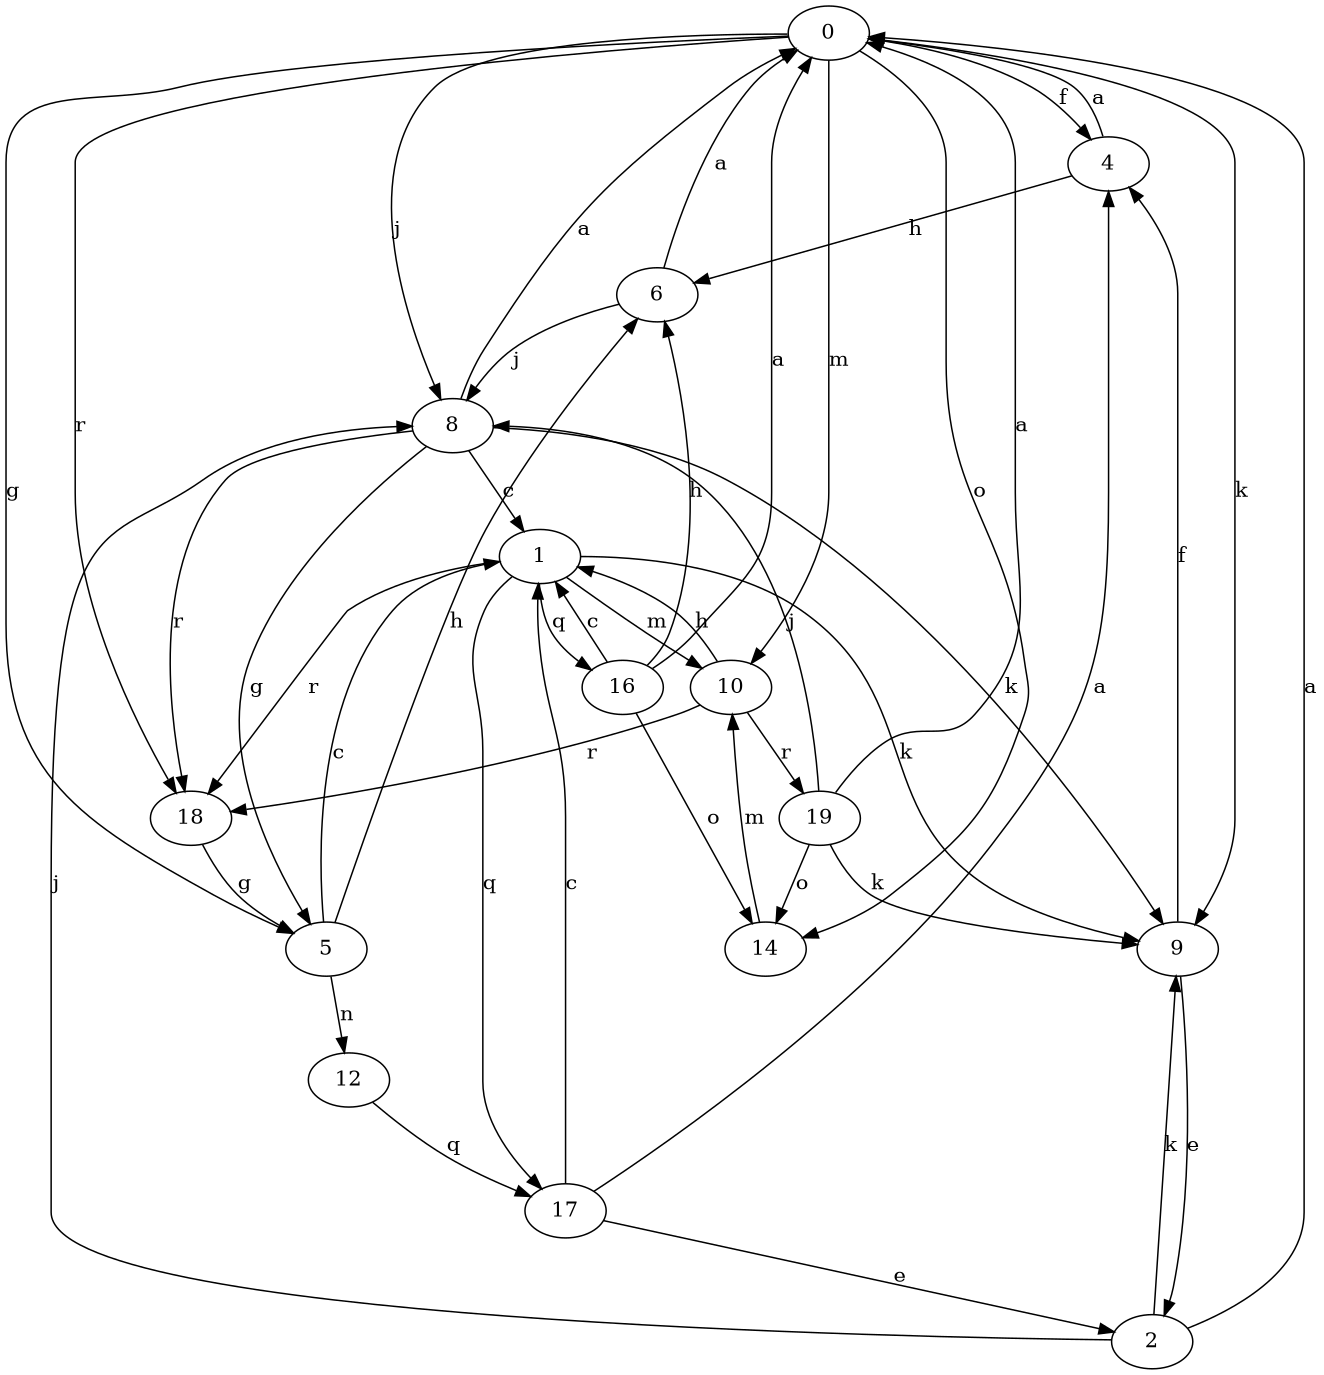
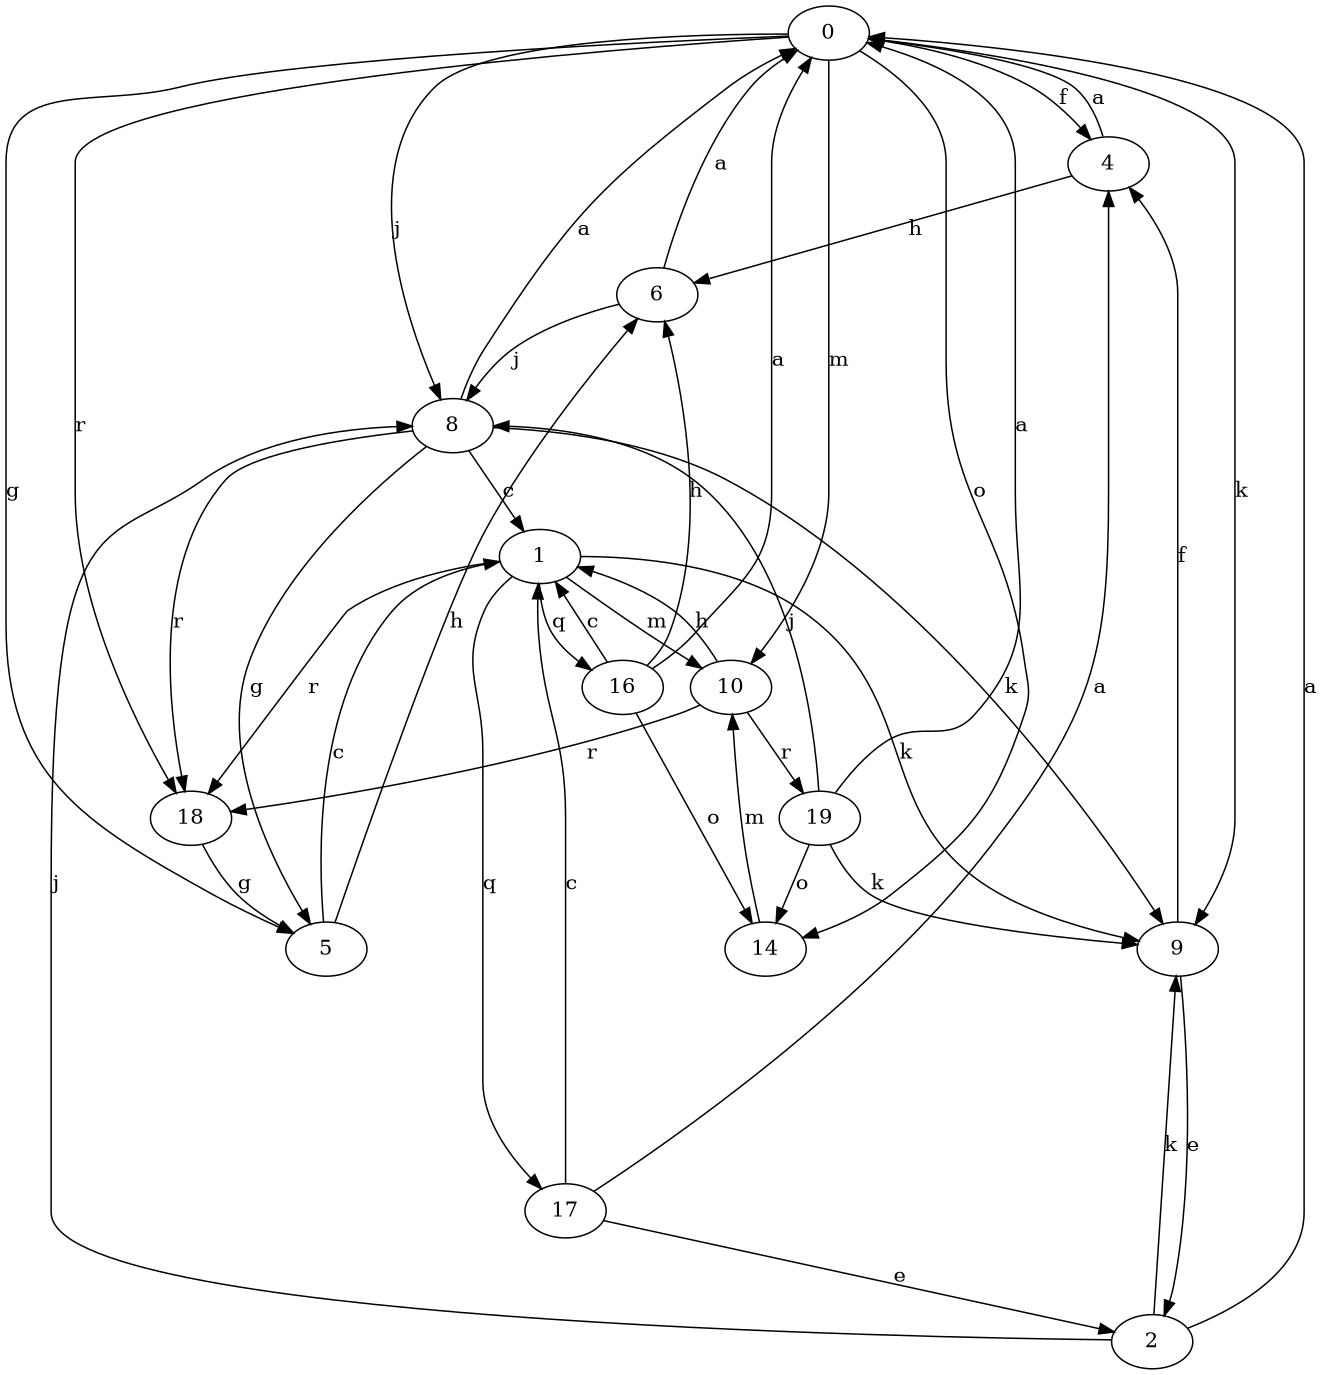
(349, 1080) -> none
